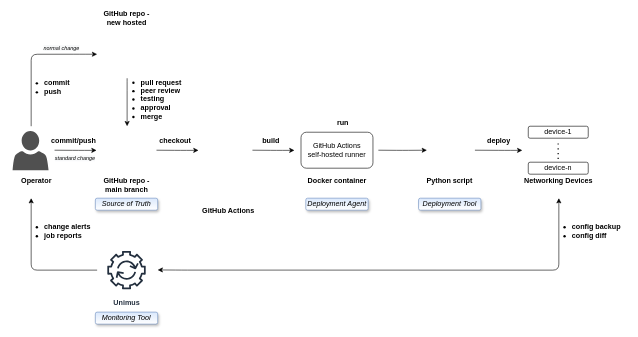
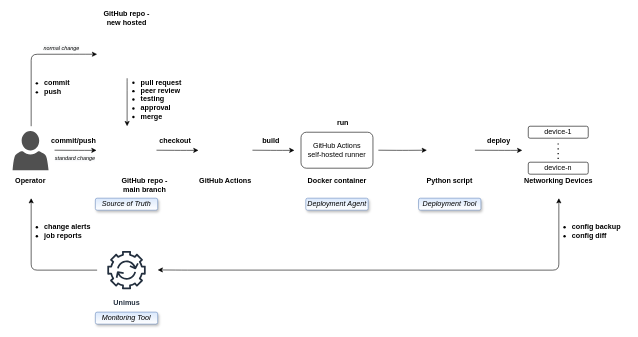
(36, 182) -> (30, 182)
(126, 186) -> (144, 186)
(228, 212) -> (225, 182)
